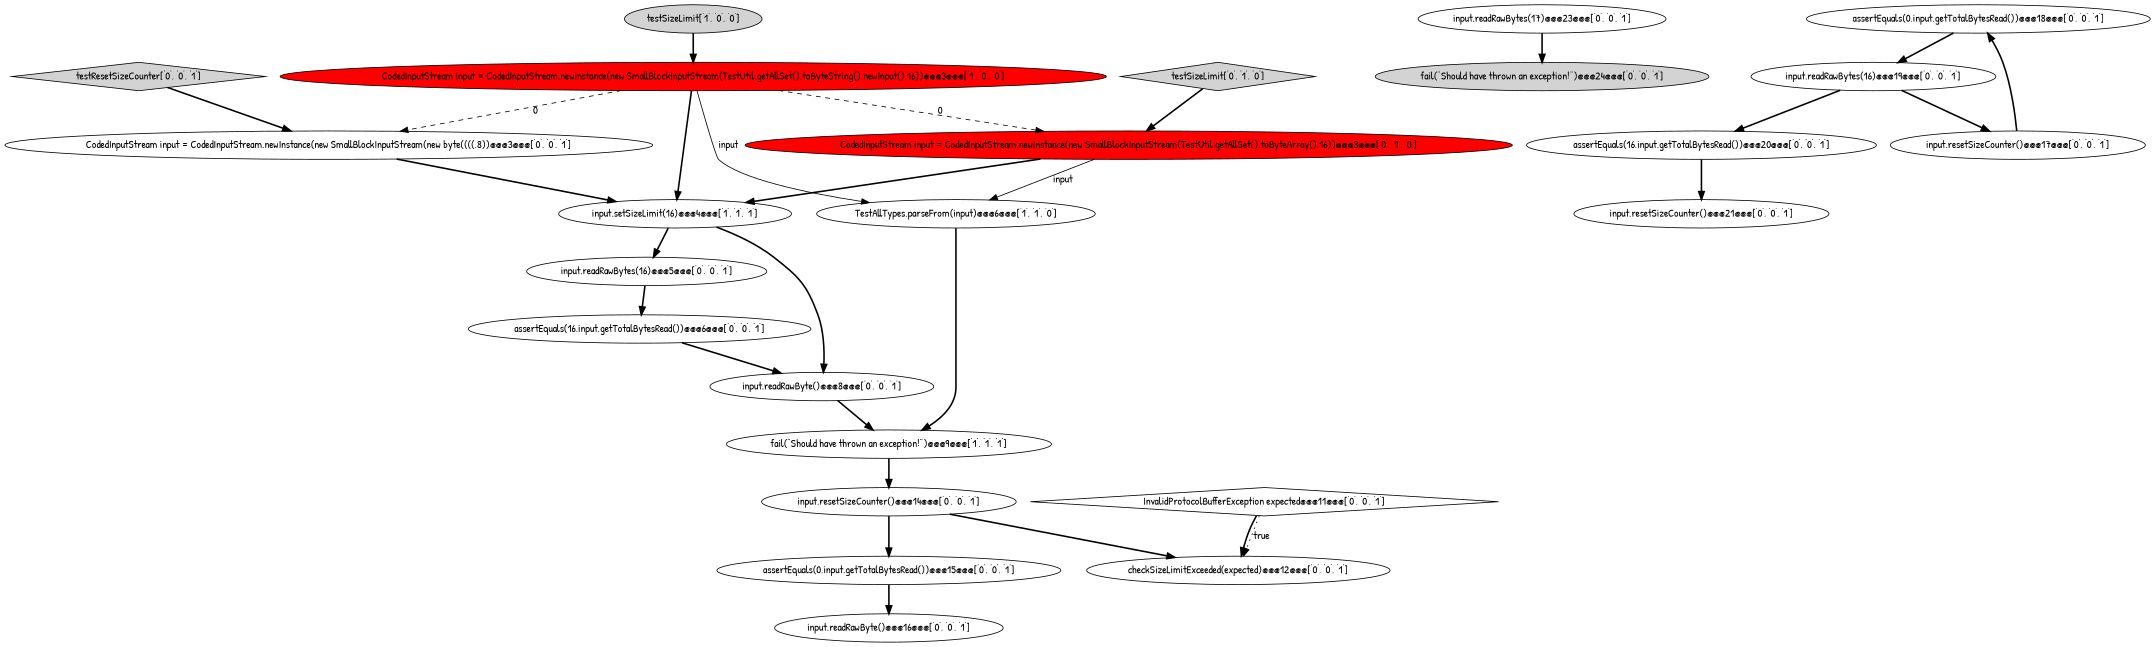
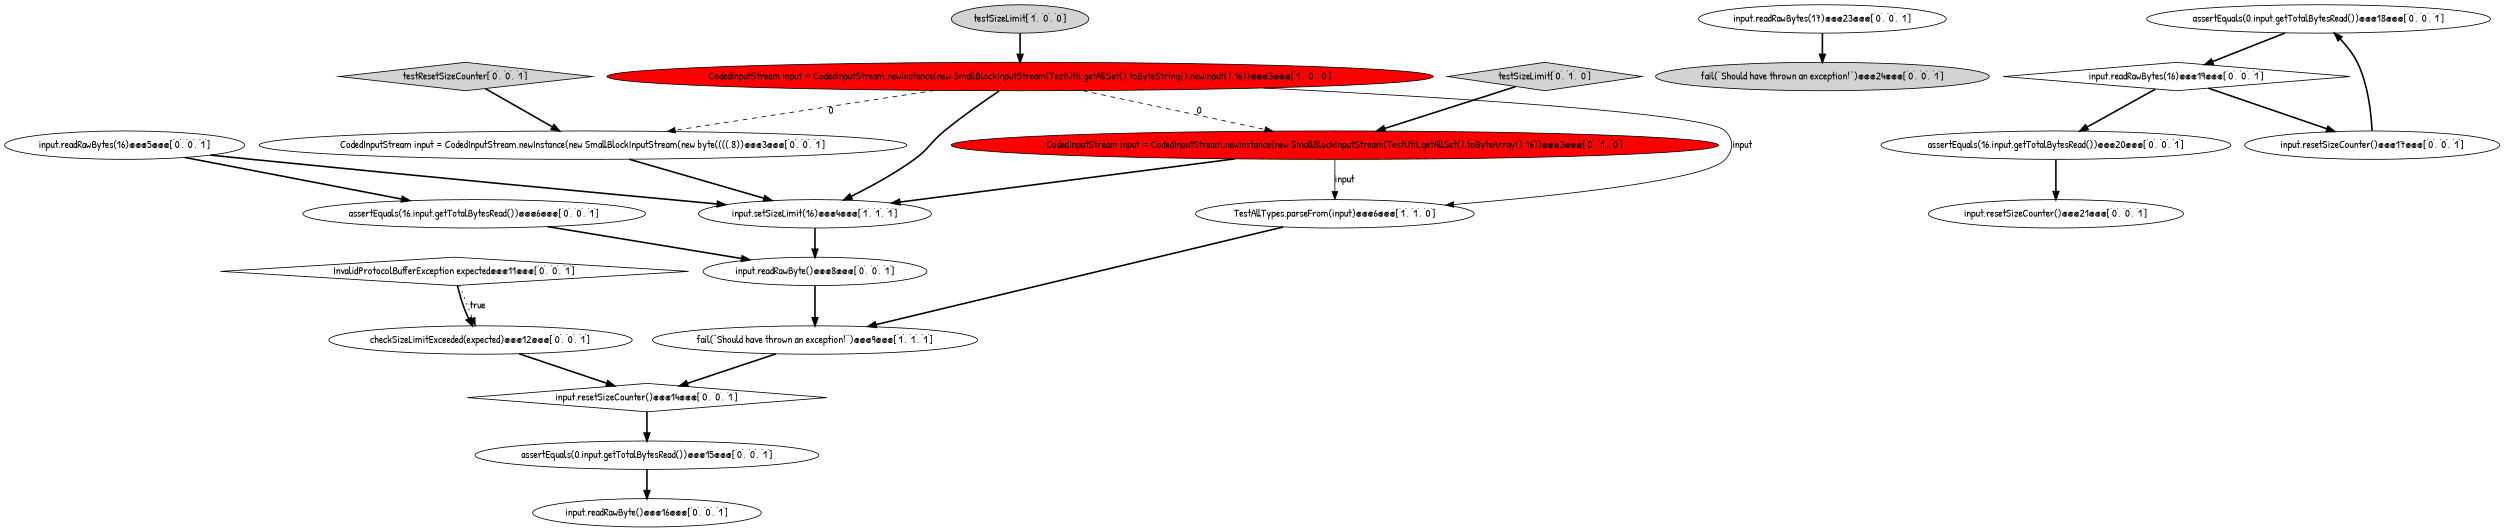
(1873, 77) -> (2177, 77)
(663, 239) -> (464, 180)
(889, 502) -> (647, 398)
(1058, 535) -> (563, 369)
